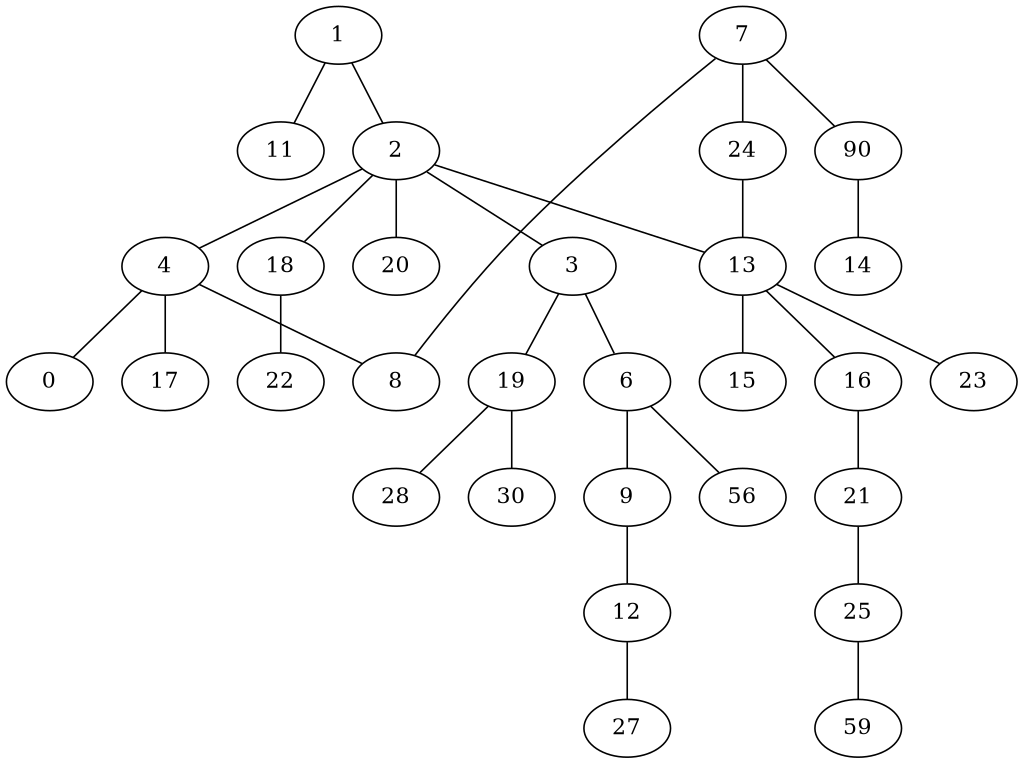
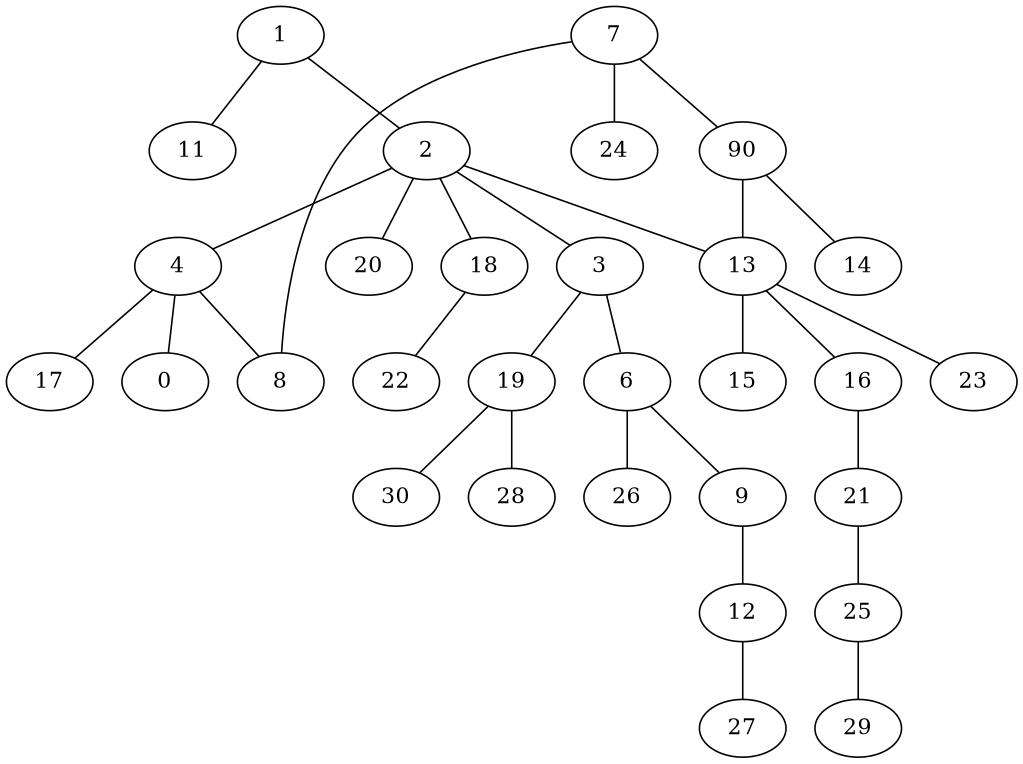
(743, 209) -> (743, 209)
(743, 497) -> (627, 497)
(858, 728) -> (858, 728)
